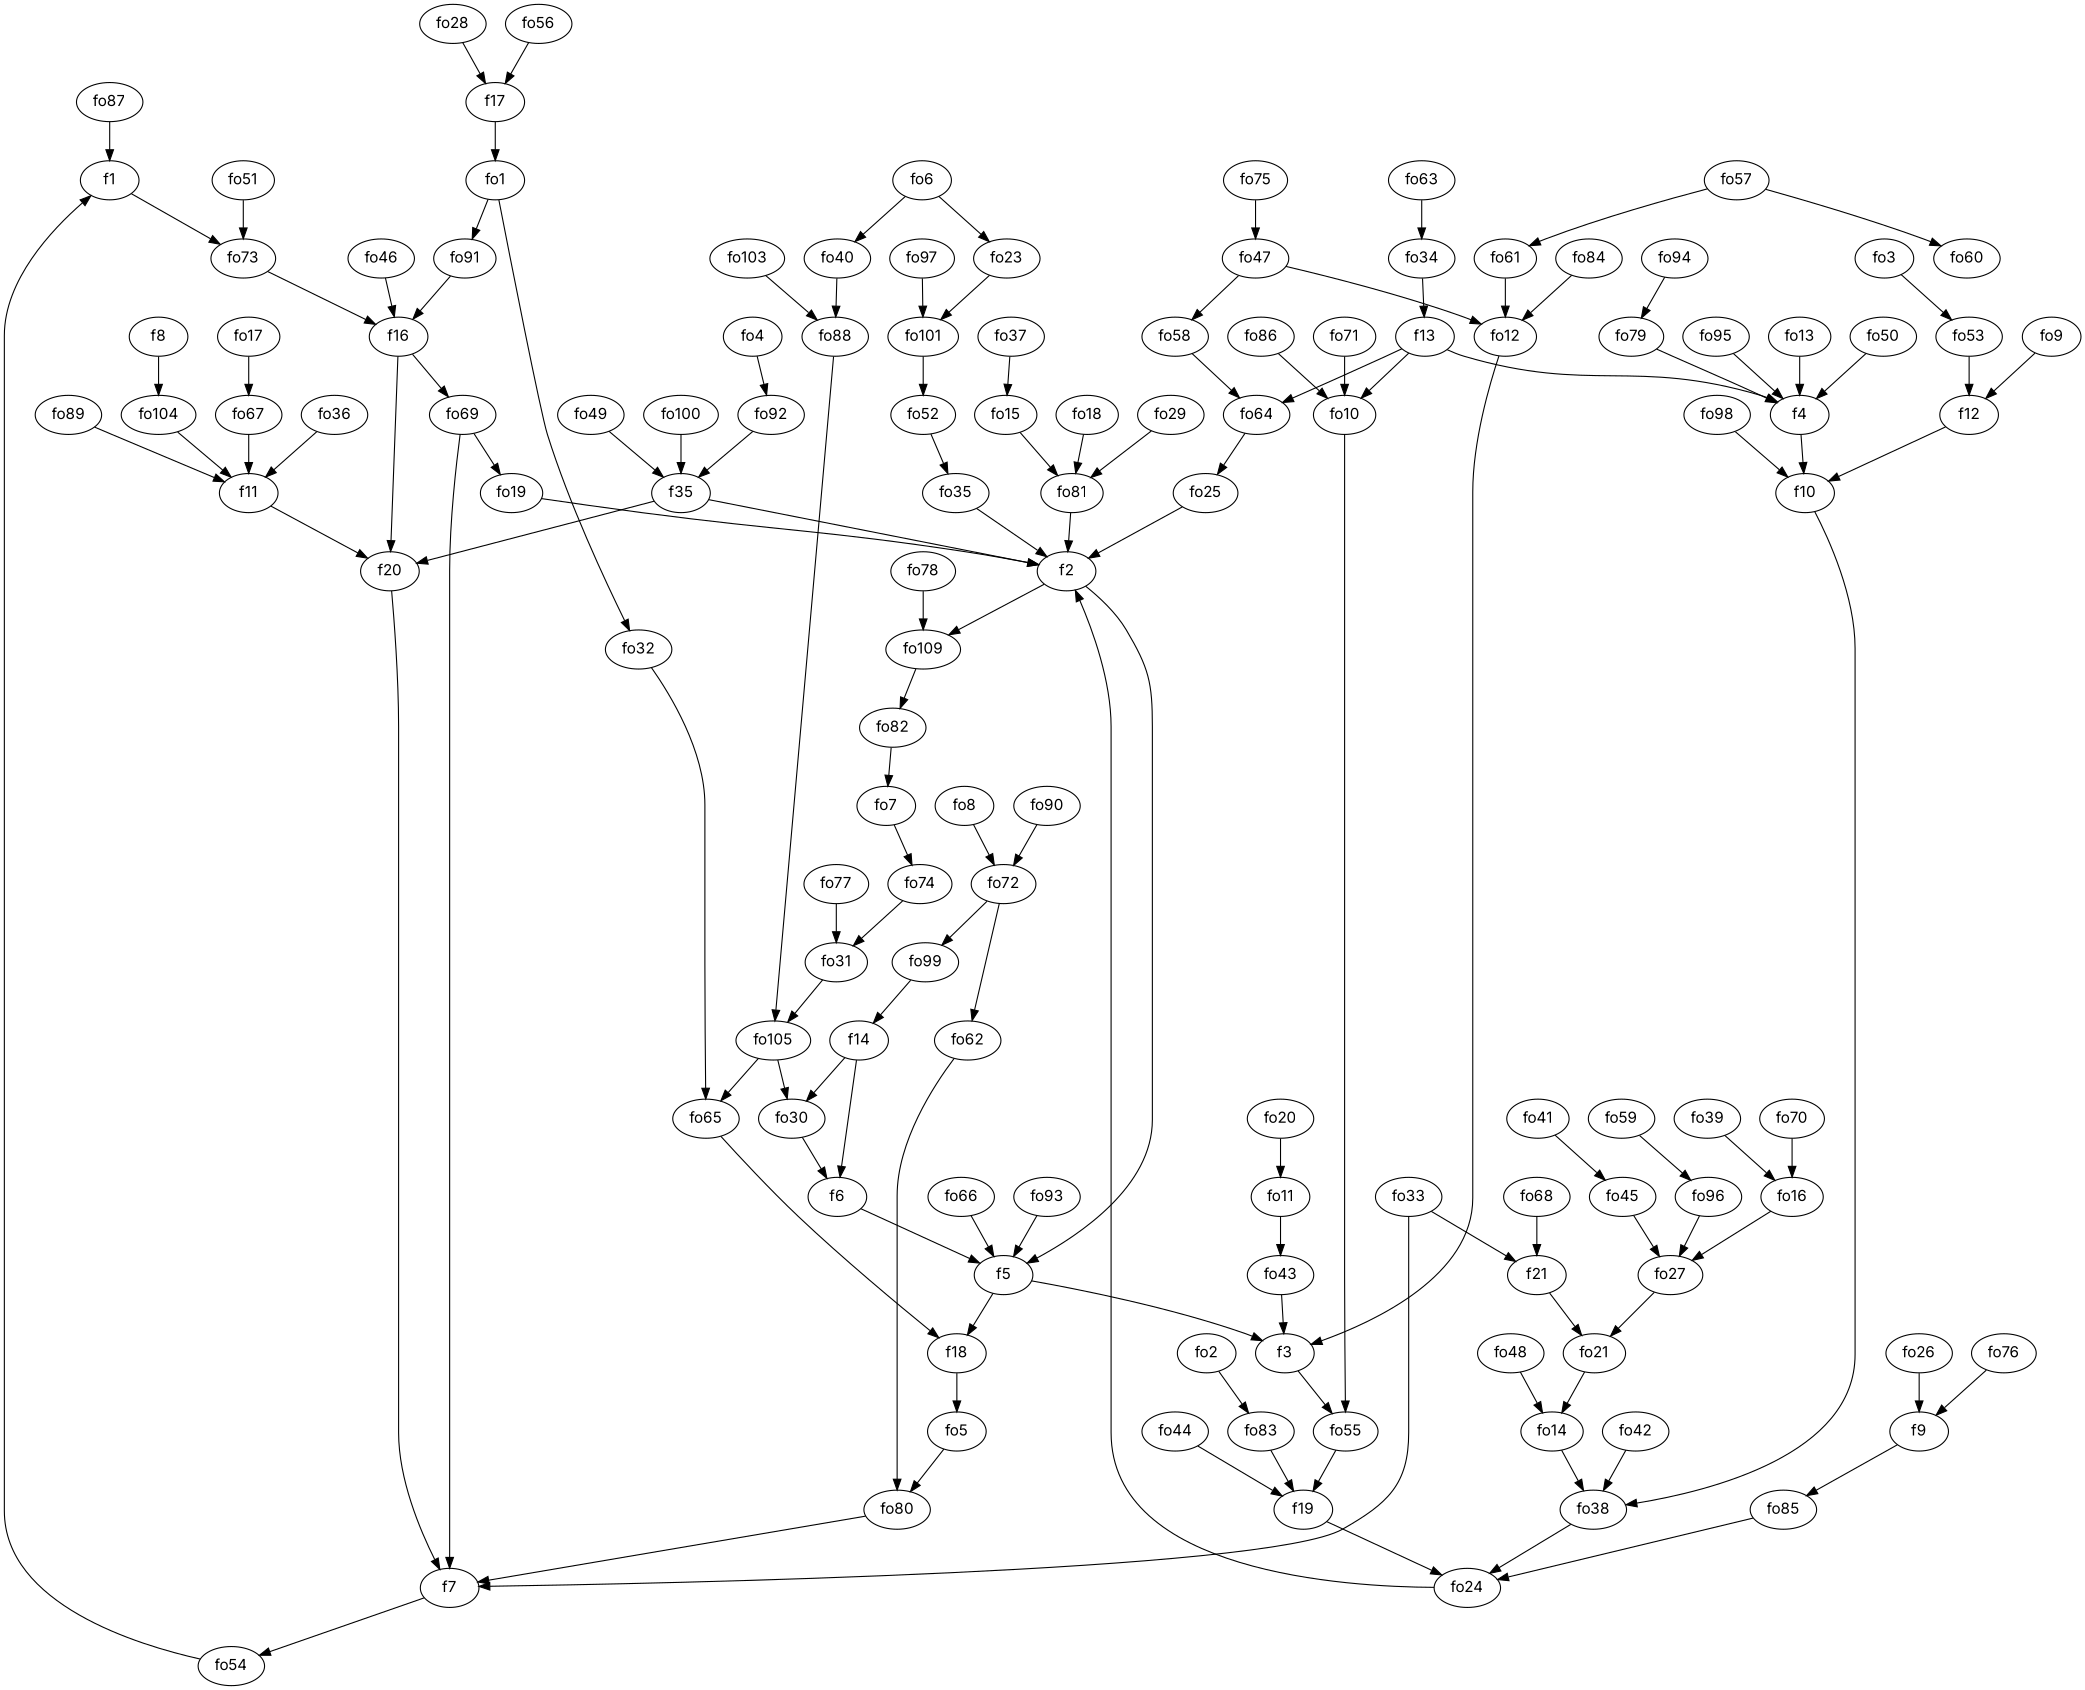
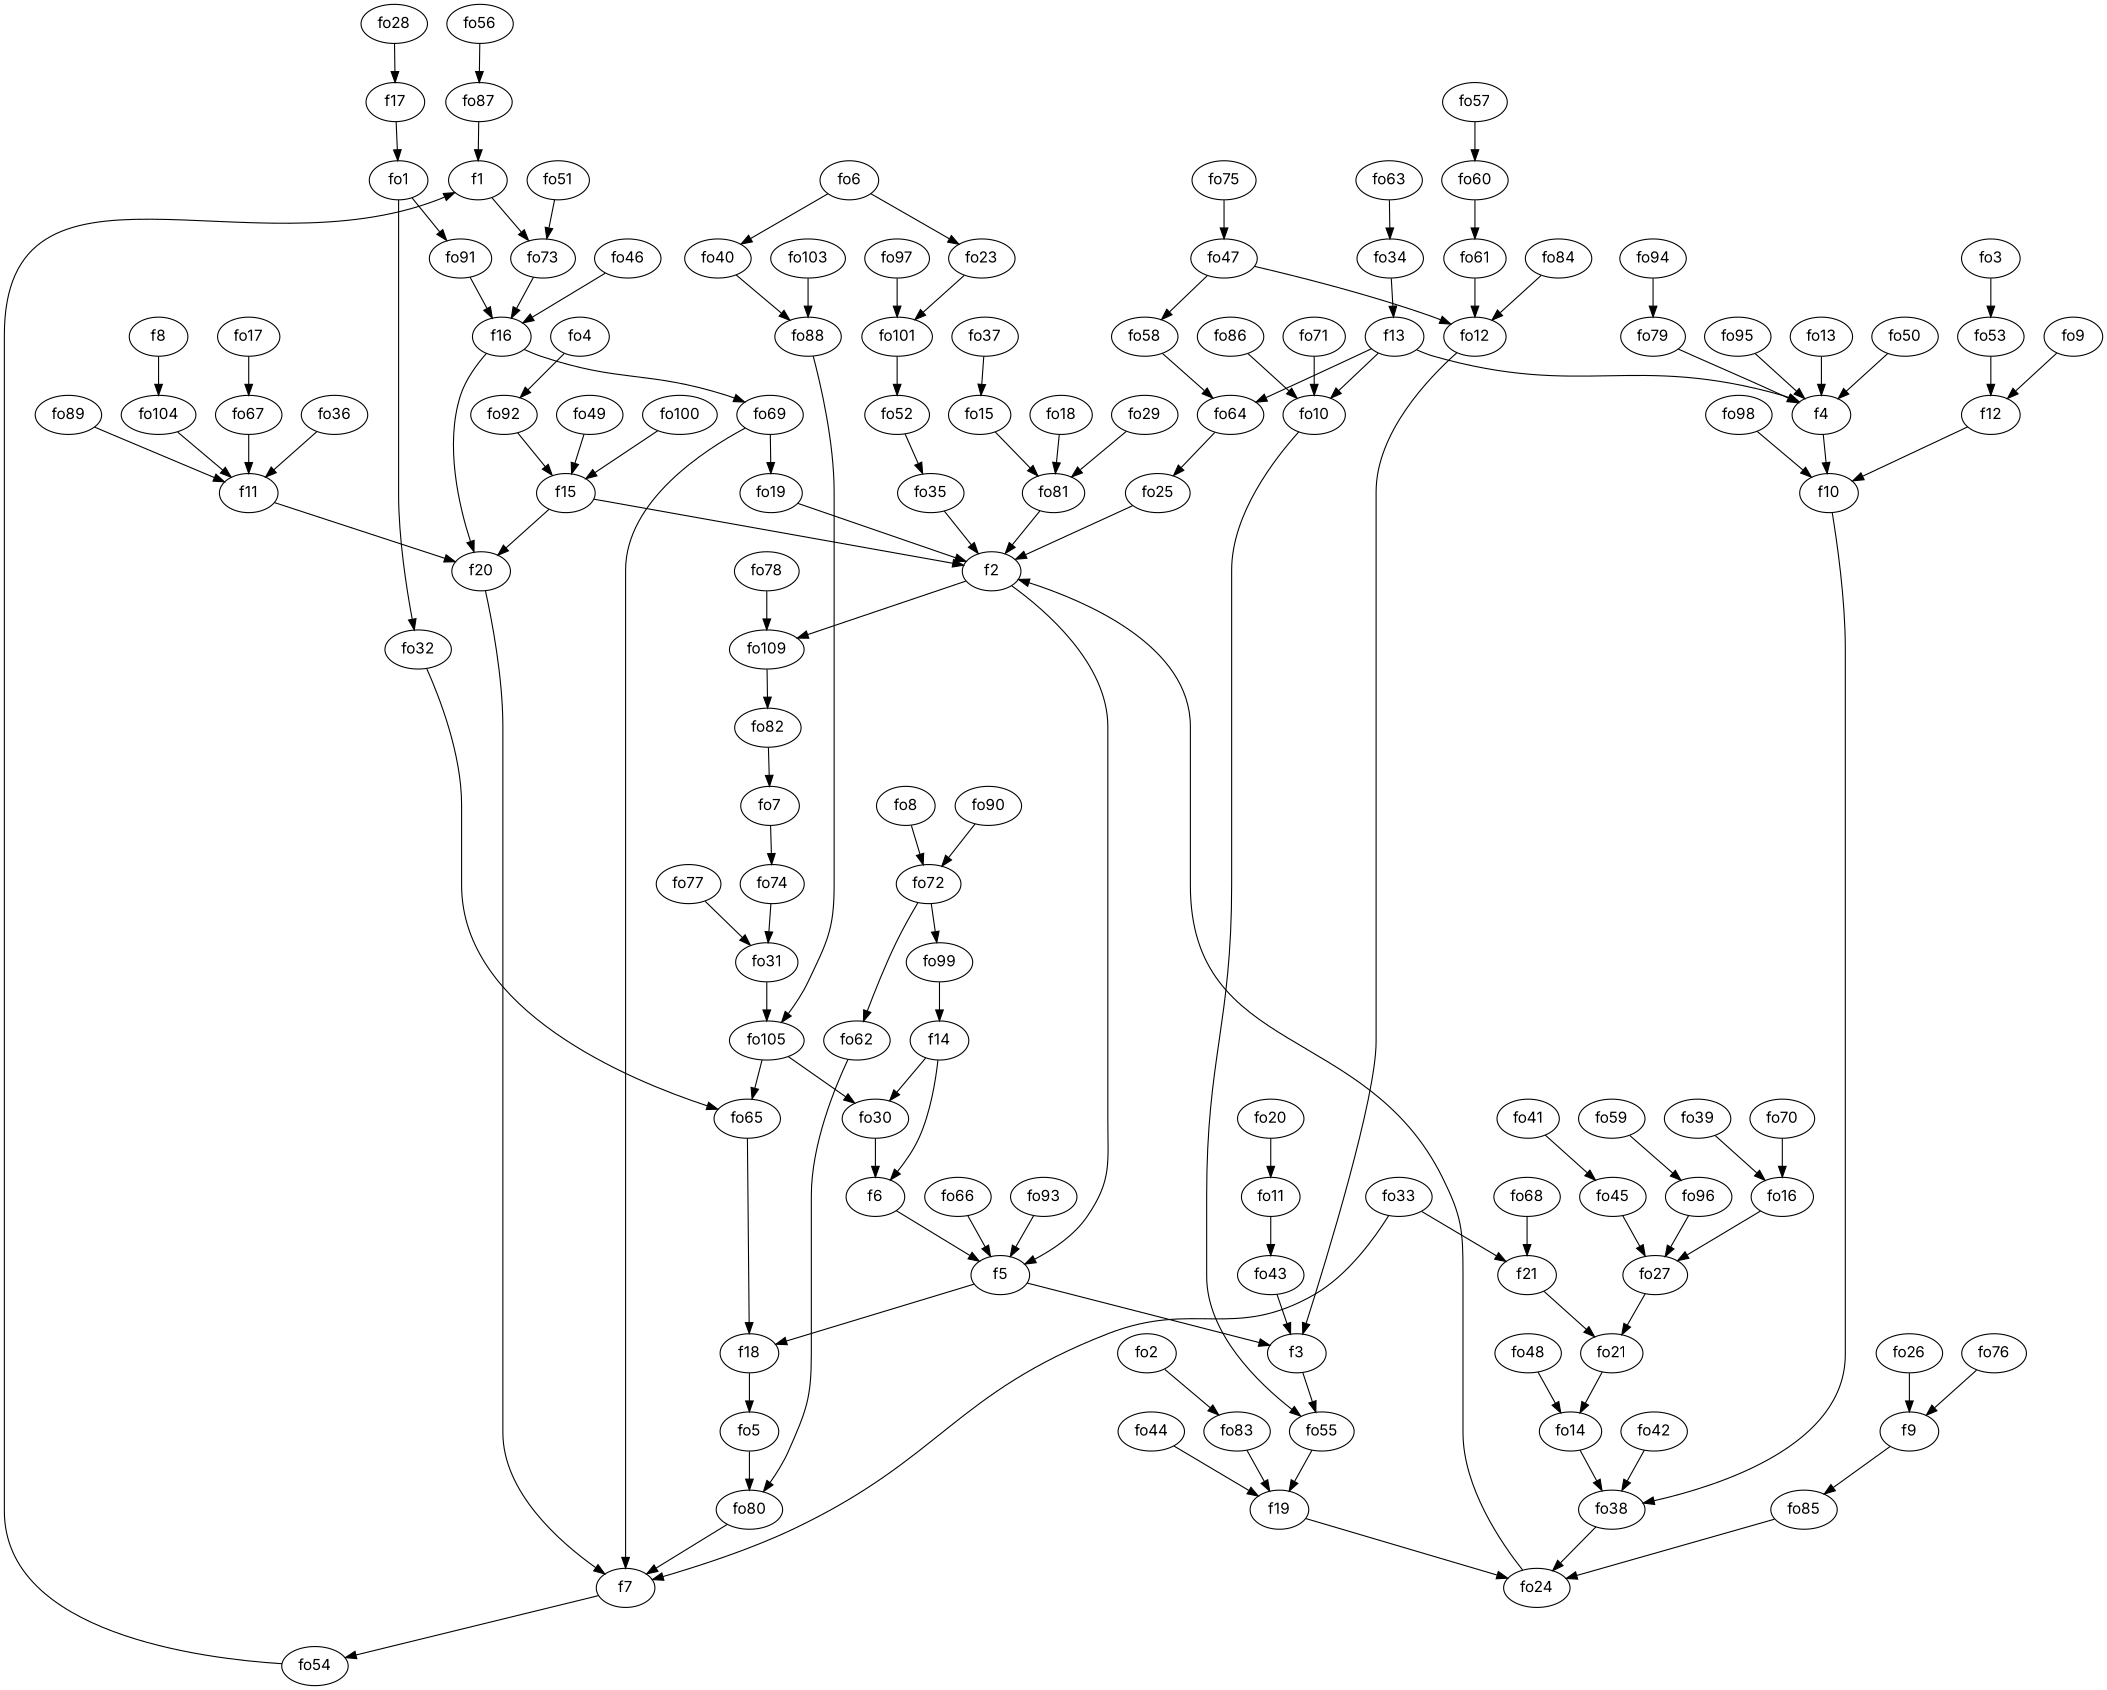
(520, 58) -> (480, 58)
(1623, 213) -> (1475, 214)
(681, 493) -> (566, 493)
